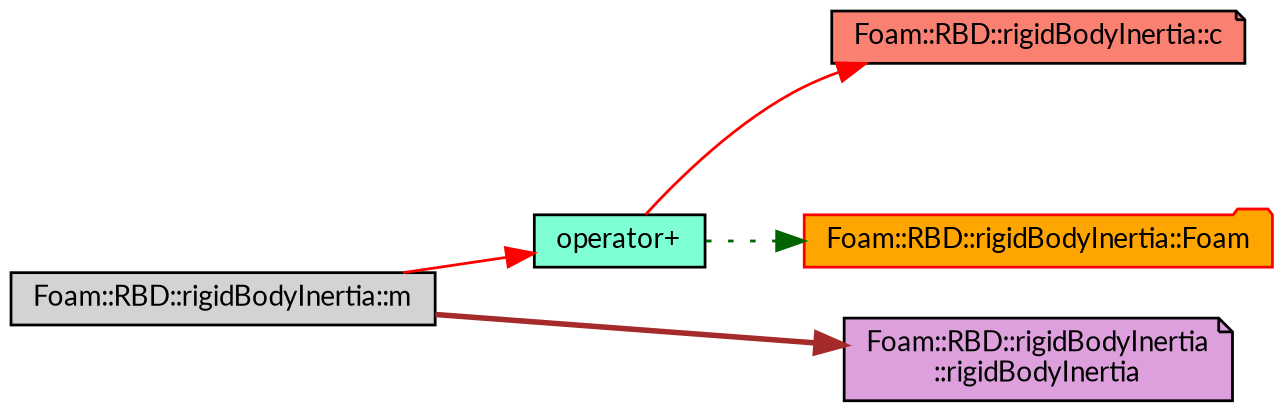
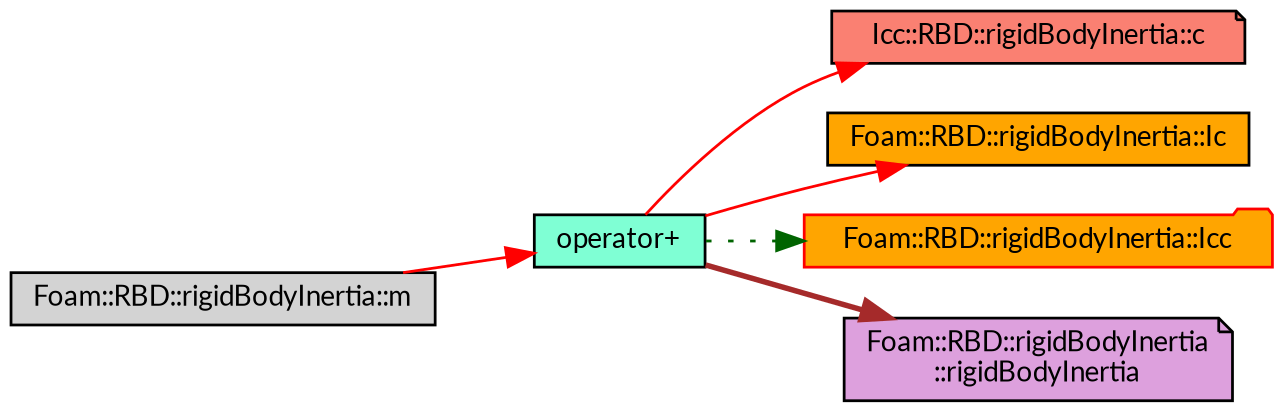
(1038, 37) -> (1038, 37)
none -> (1038, 139)
(1038, 241) -> (1038, 241)
(625, 329) -> (784, 288)
